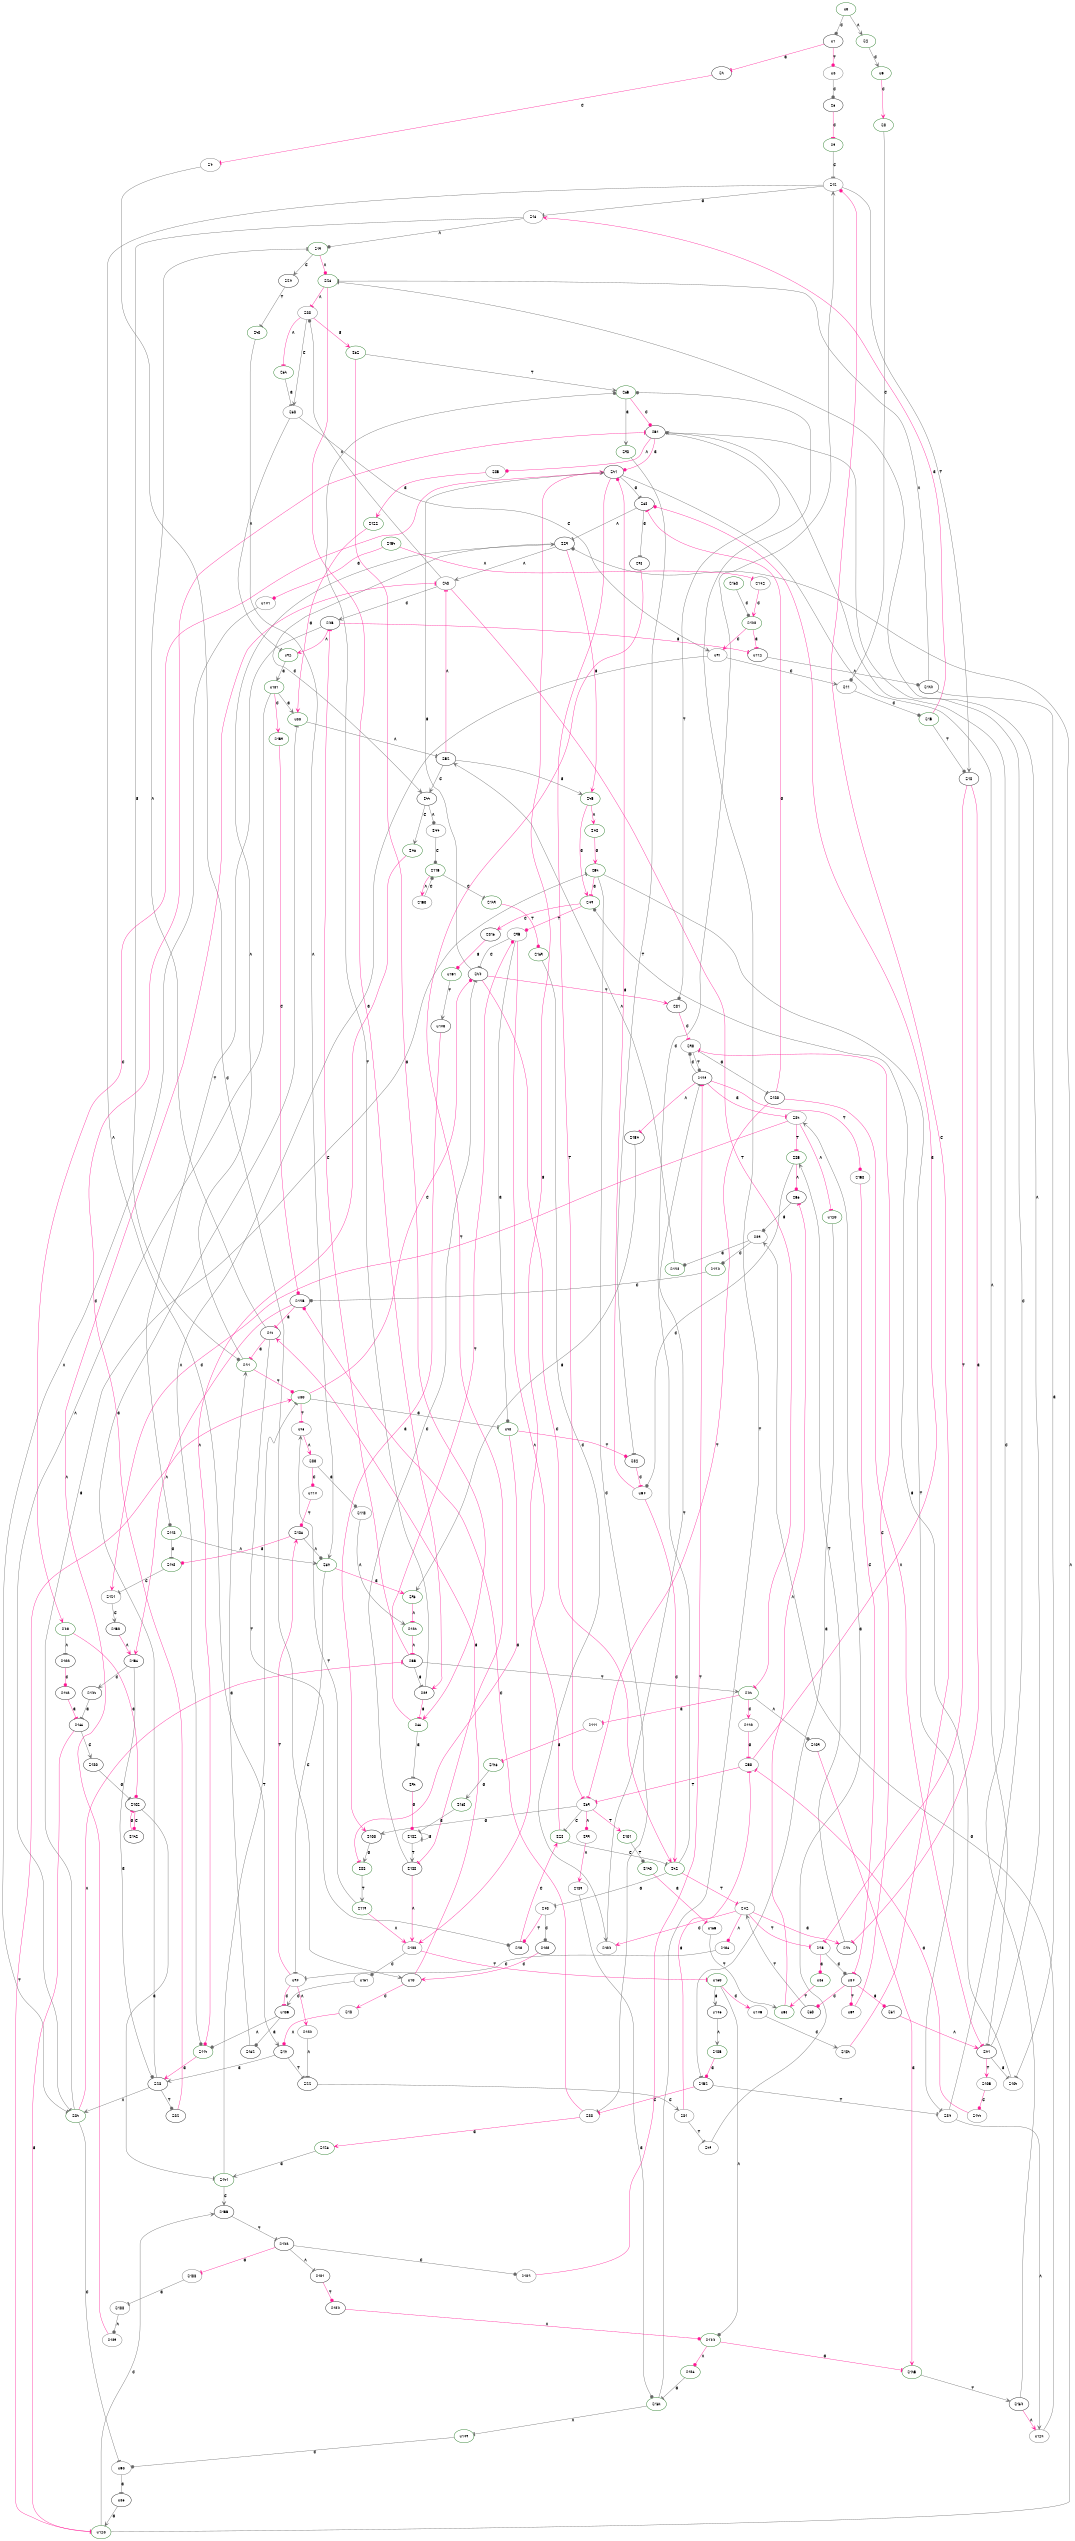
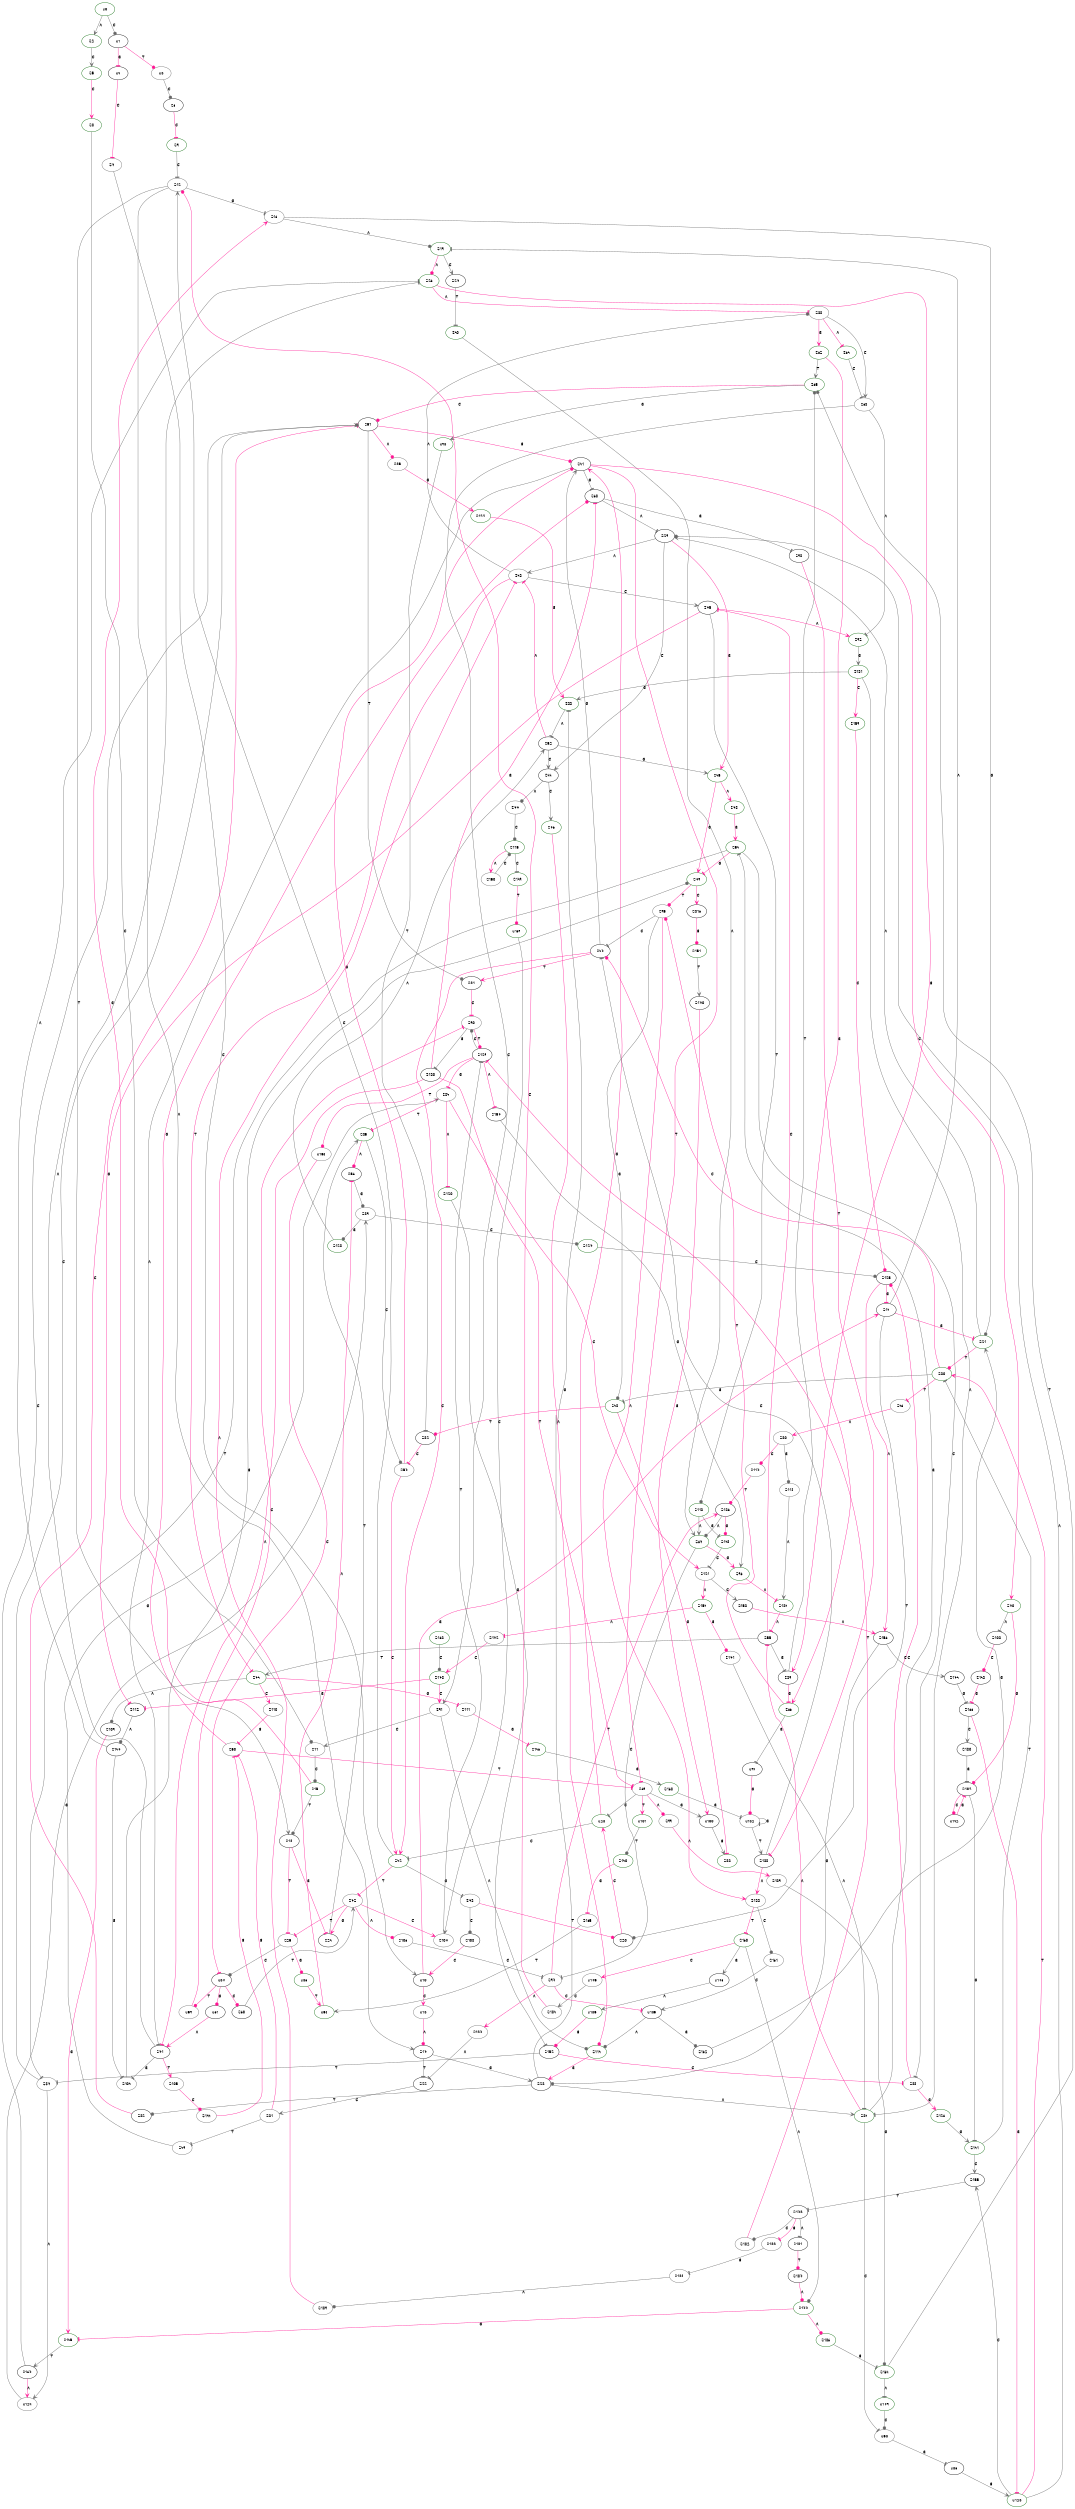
(291, 392) -> (854, 369)
(696, 1061) -> (477, 1037)
none -> (704, 1588)
(362, 1908) -> none
